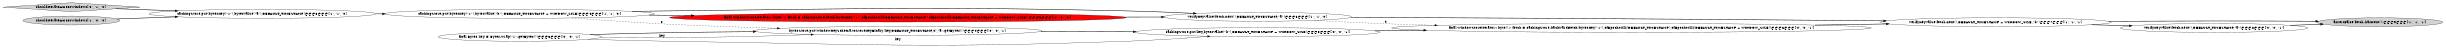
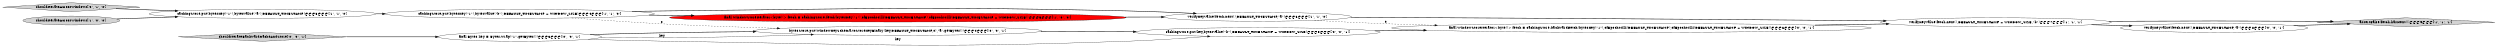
(2380, 22) -> (2406, 22)
none -> (263, 37)
